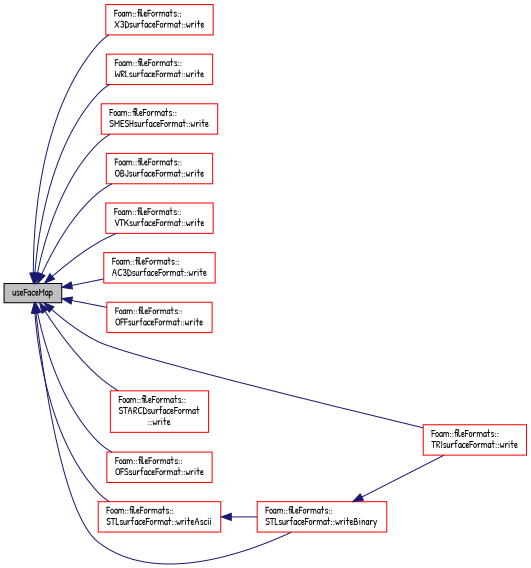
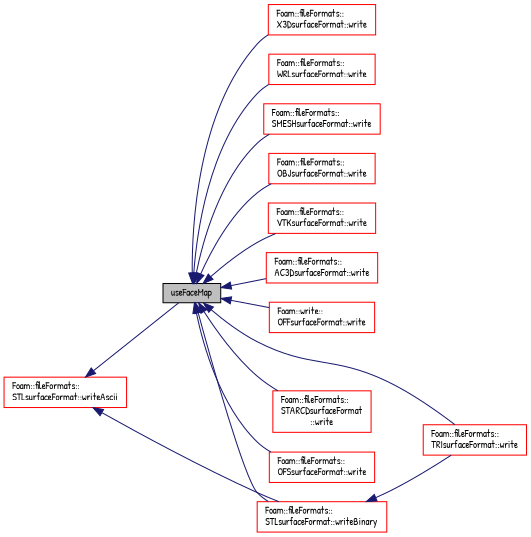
(159, 317) -> (322, 317)
(60, 429) -> (136, 337)
